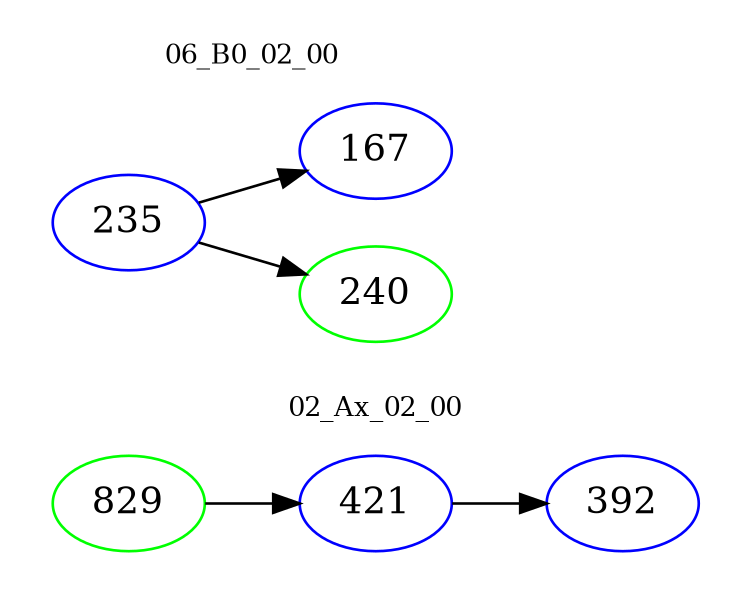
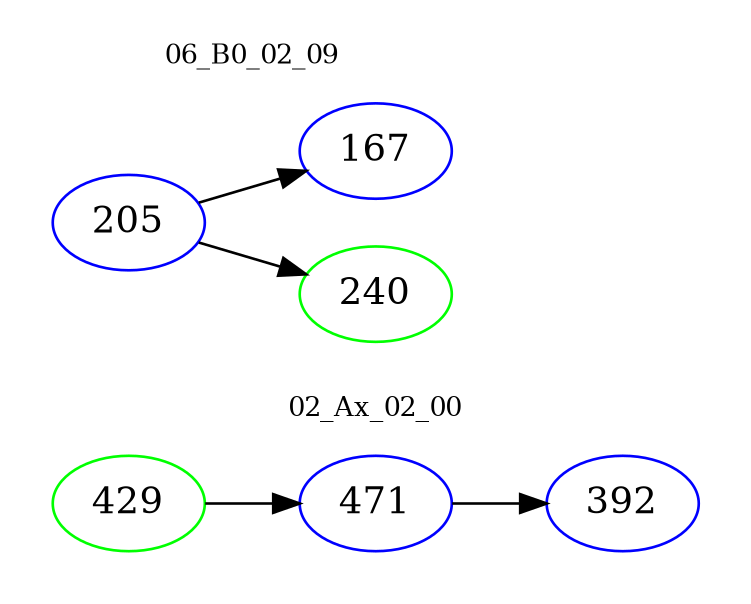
(252, 57) -> (252, 57)
(129, 223) -> (129, 223)
(129, 504) -> (129, 504)
(376, 504) -> (376, 504)
